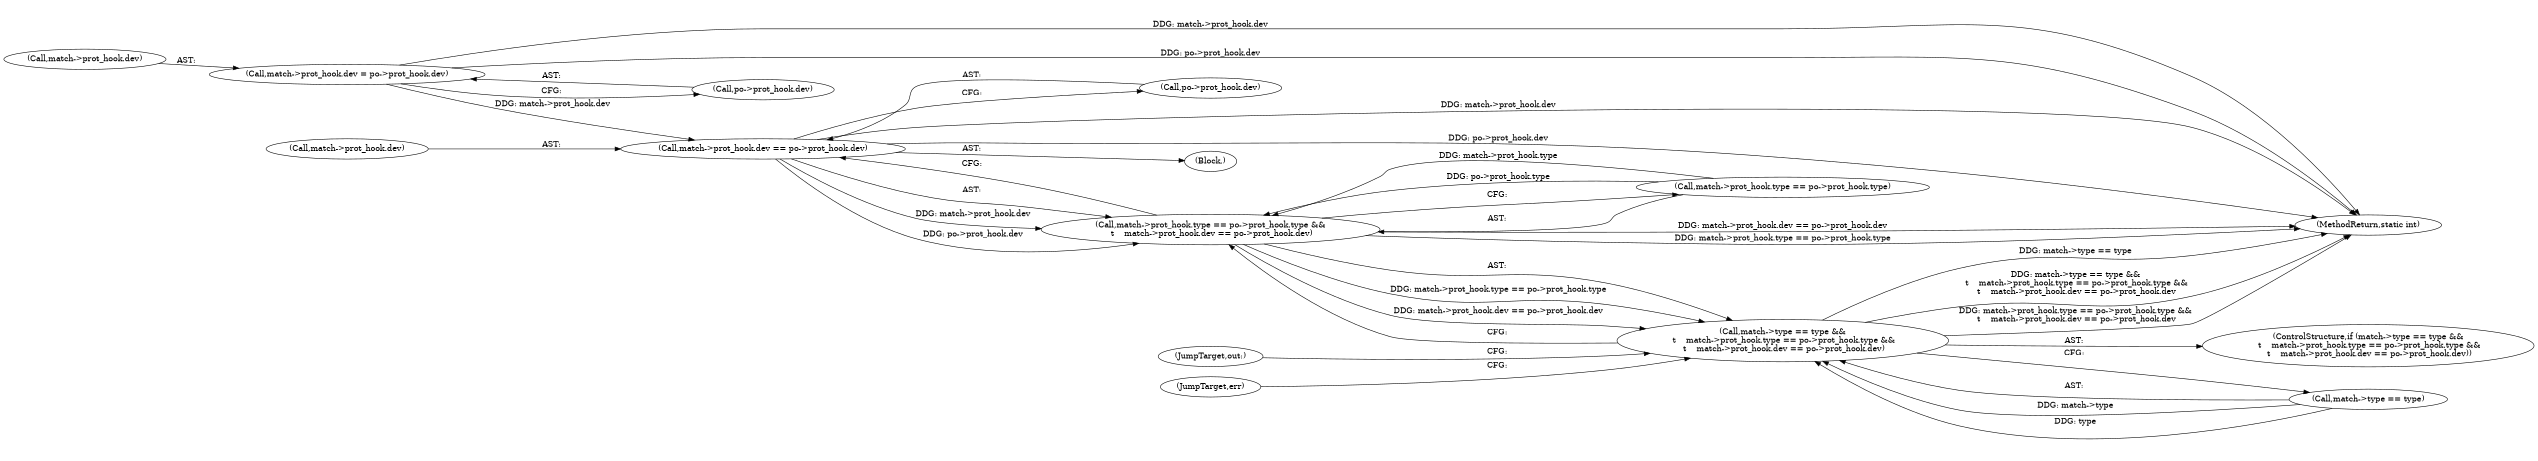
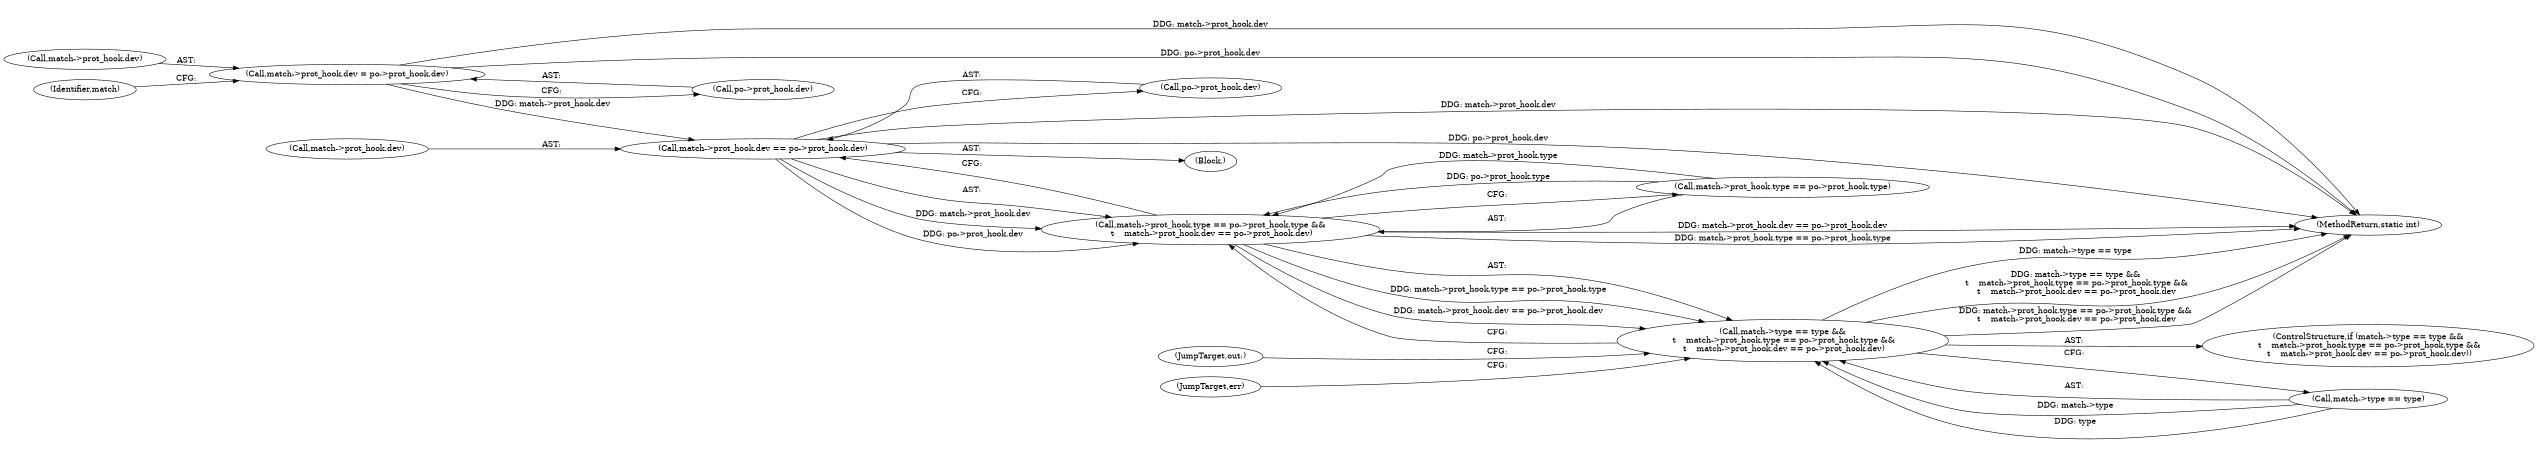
none -> (85, 90)
